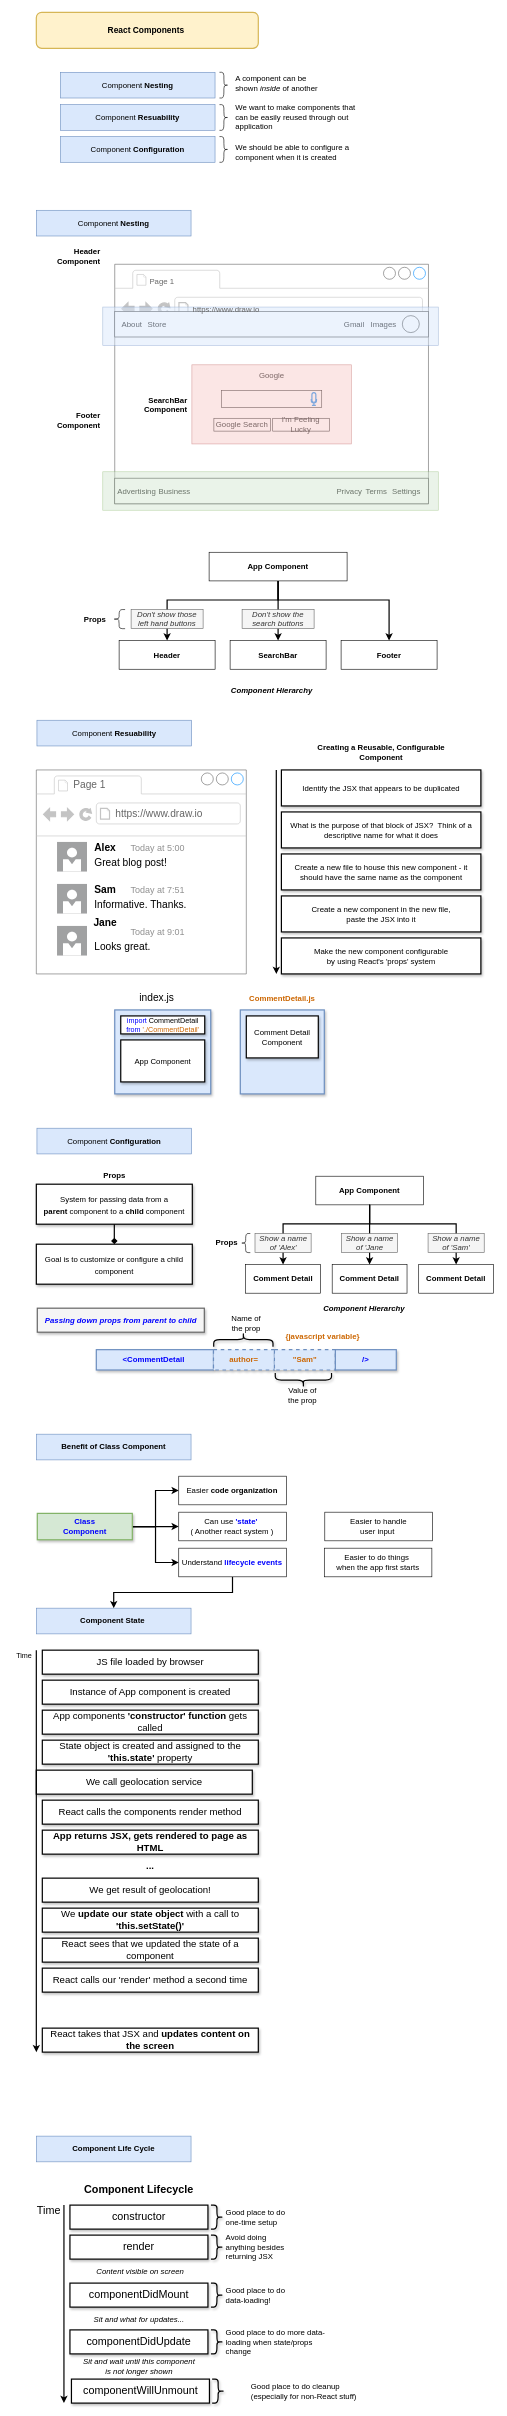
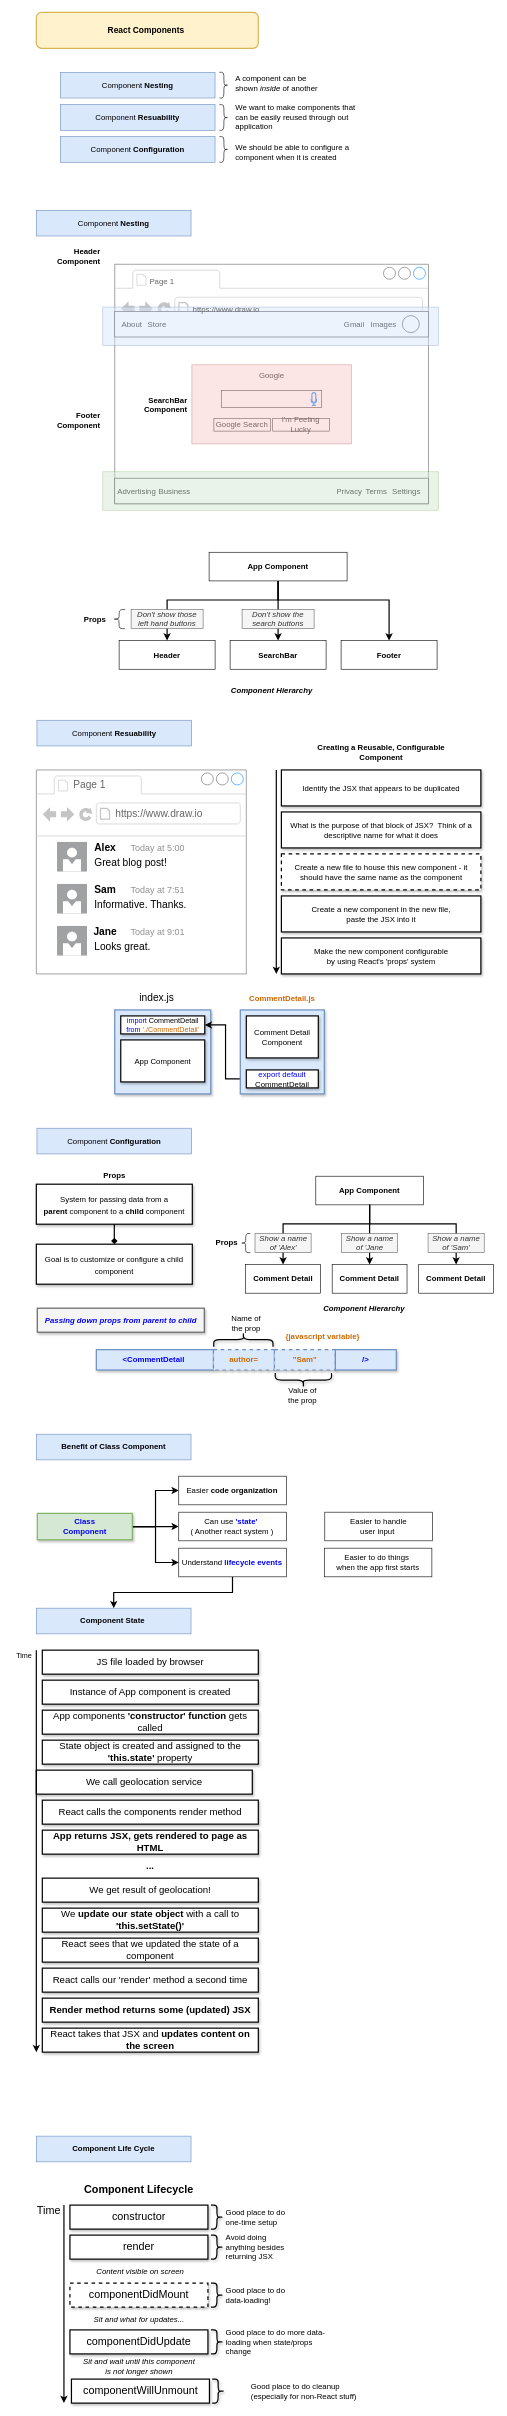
(381, 872) -> (381, 872)
(105, 923) -> (105, 932)
none -> (226, 1055)
none -> (282, 1079)
none -> (150, 2010)
(139, 2295) -> (139, 2295)
